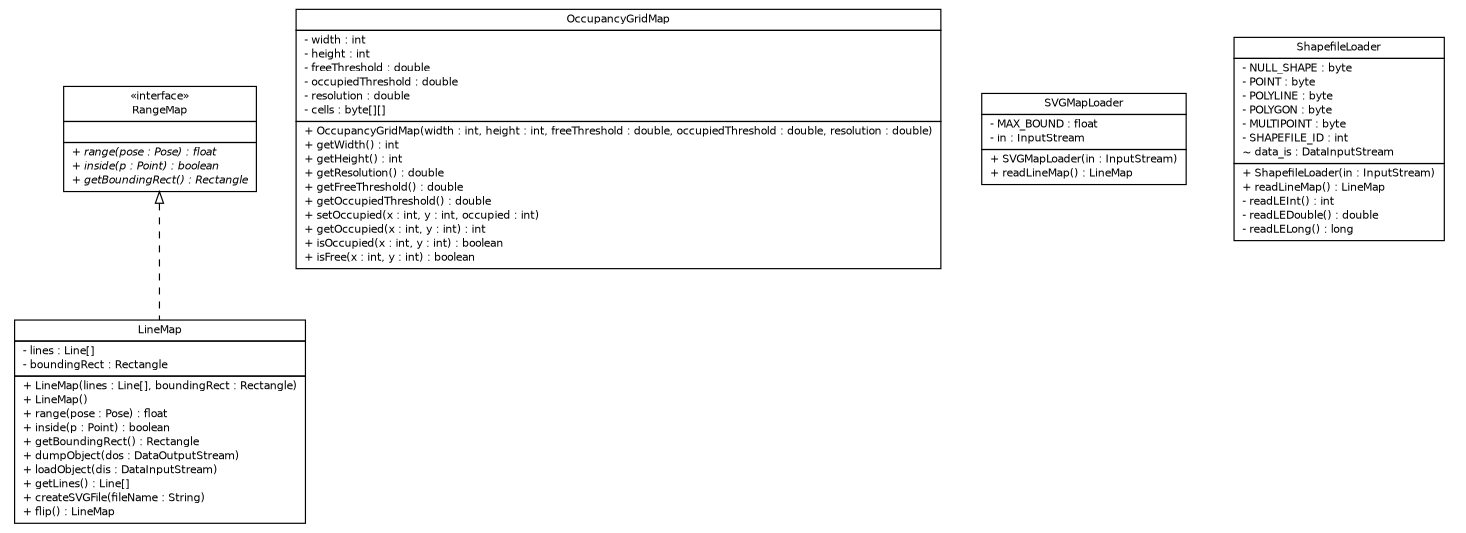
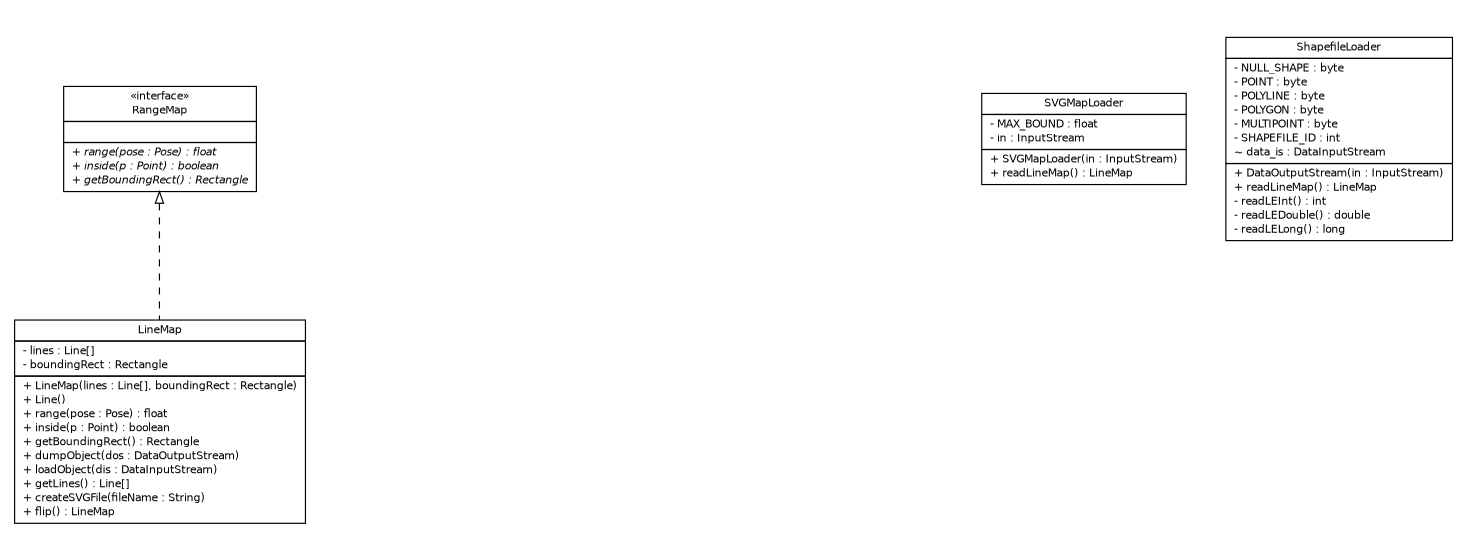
(618, 139) -> none
(1339, 173) -> (1339, 173)
(55, 400) -> (44, 400)
